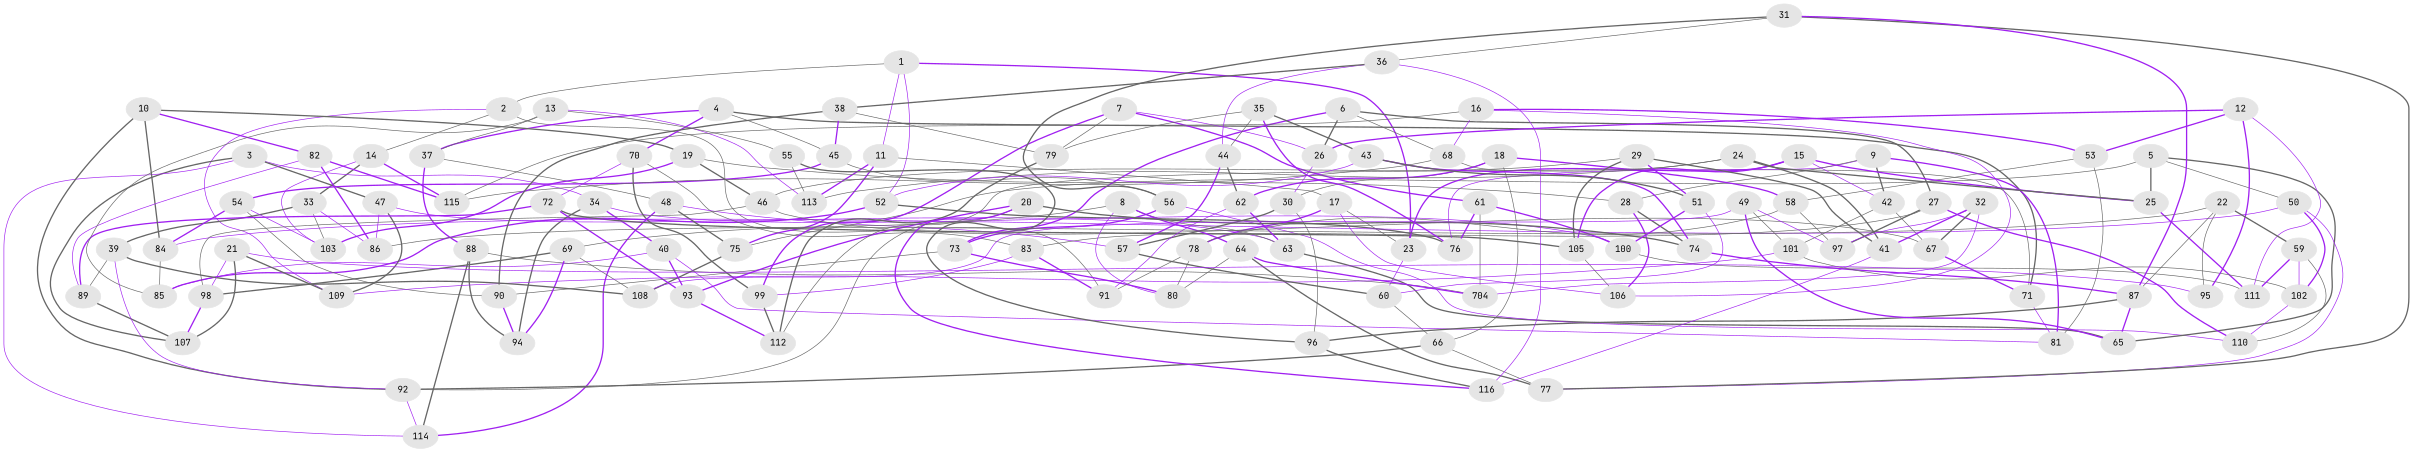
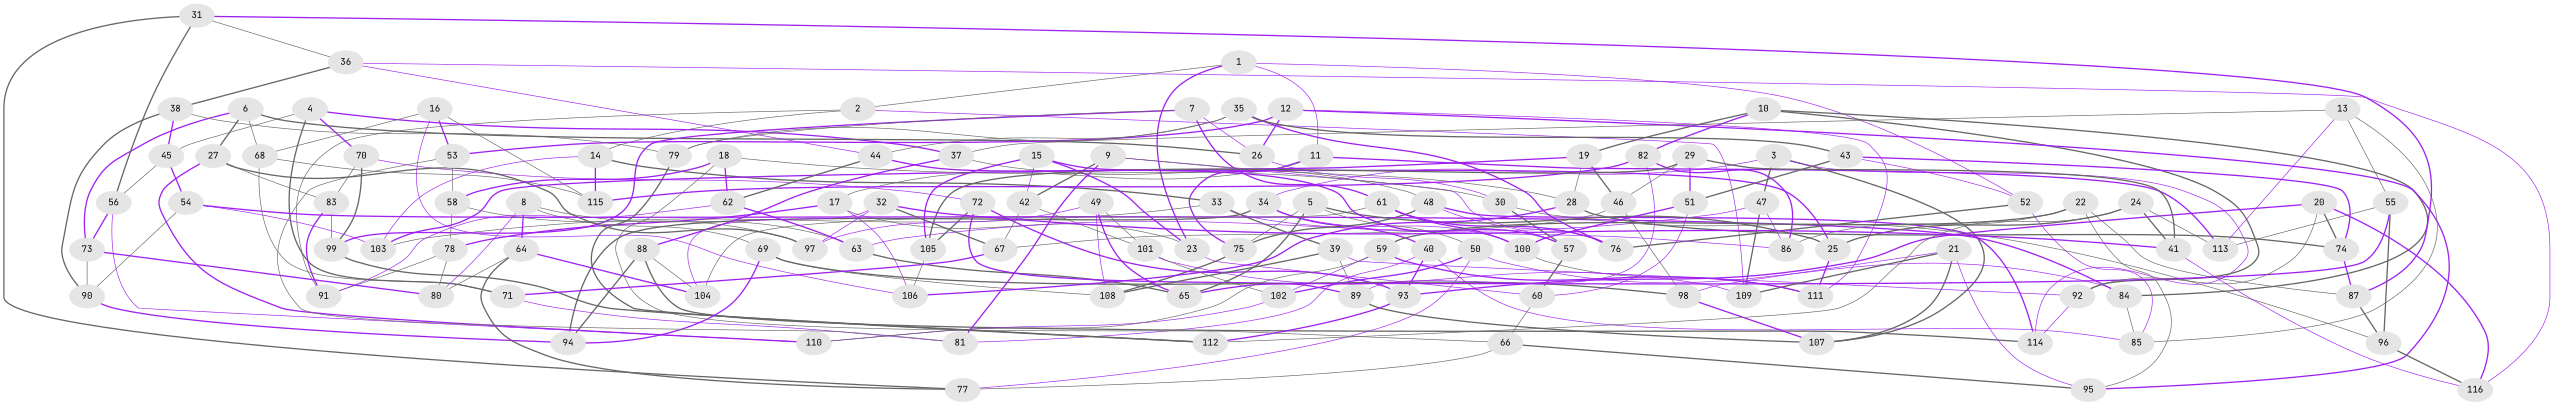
(1459, 137) -> (333, 136)
(497, 227) -> (2084, 263)
(1480, 296) -> (703, 296)
(2126, 320) -> (1902, 283)
(921, 377) -> (1797, 367)
